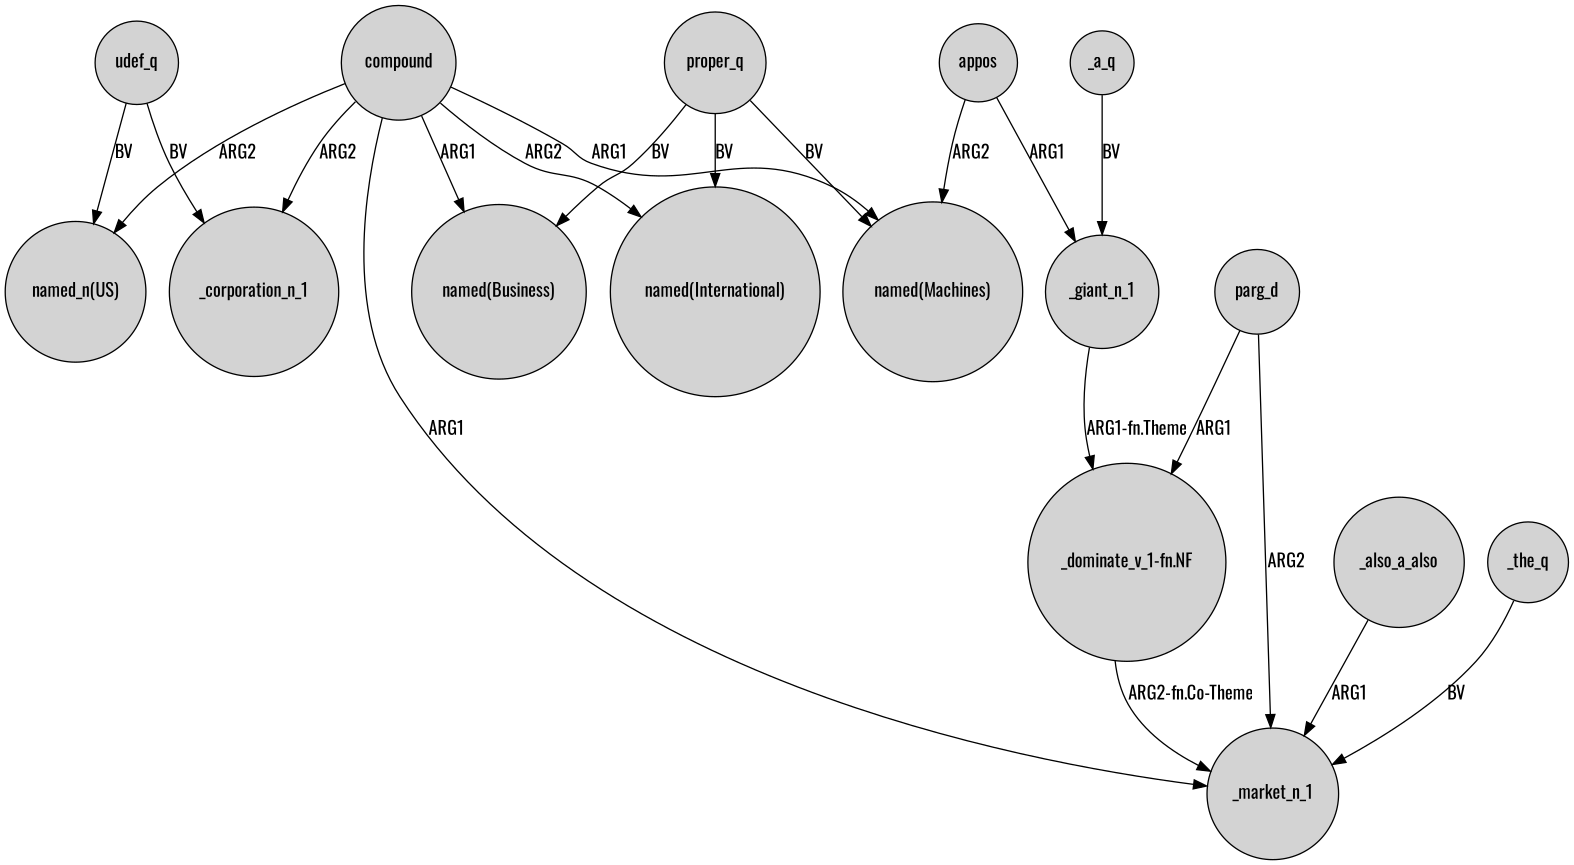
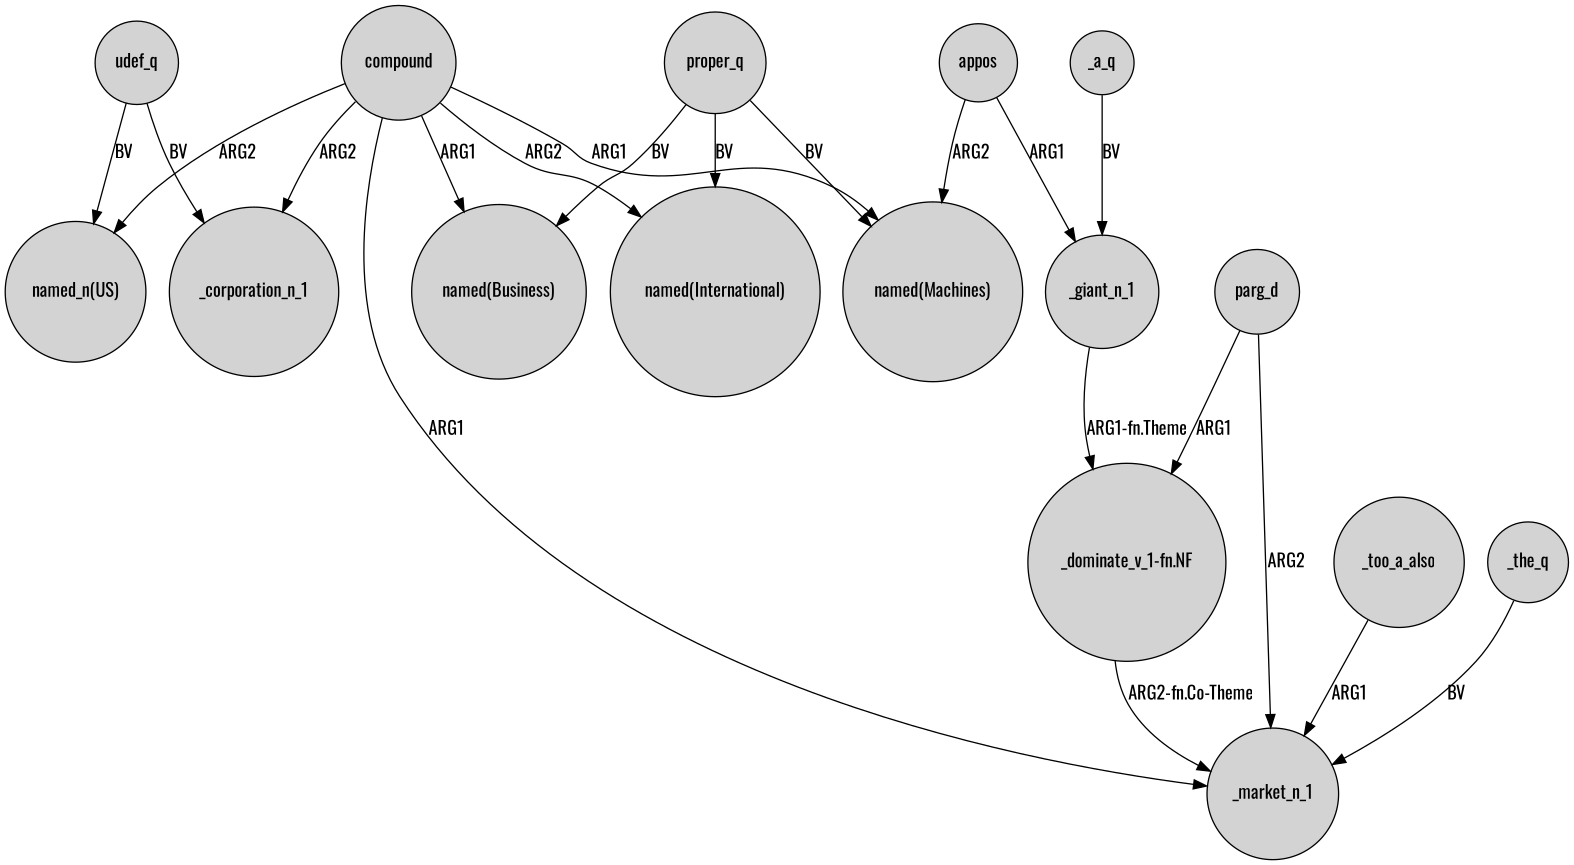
(1399, 562) -> (1399, 562)
